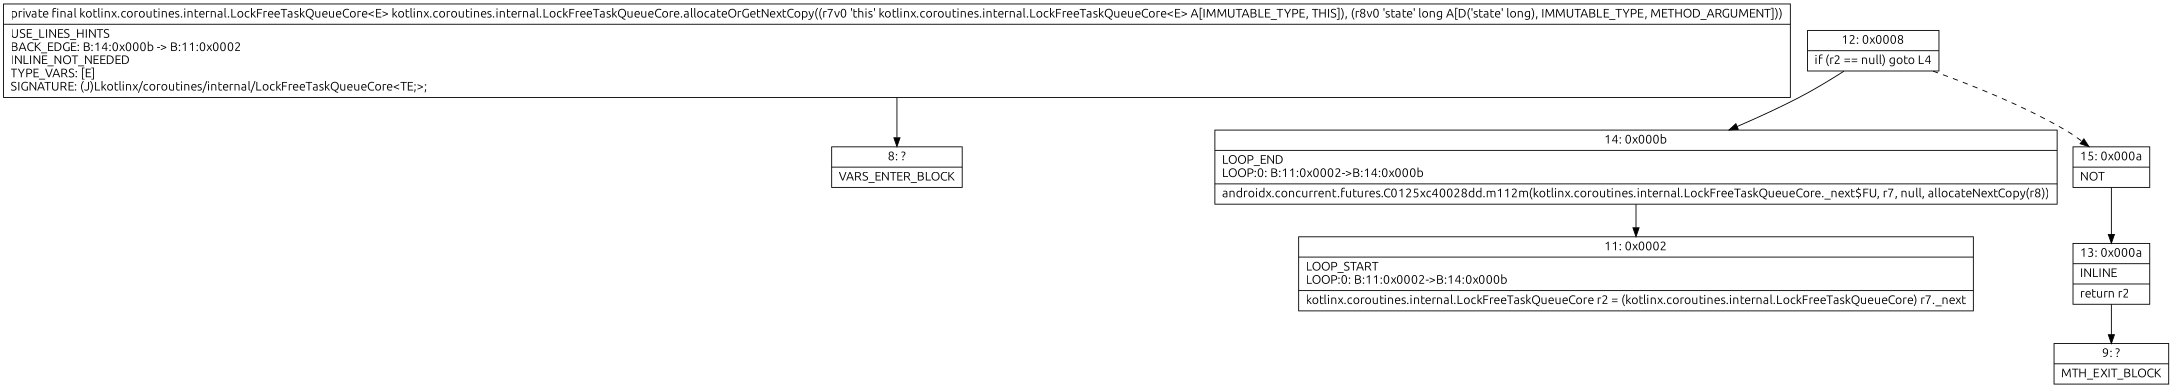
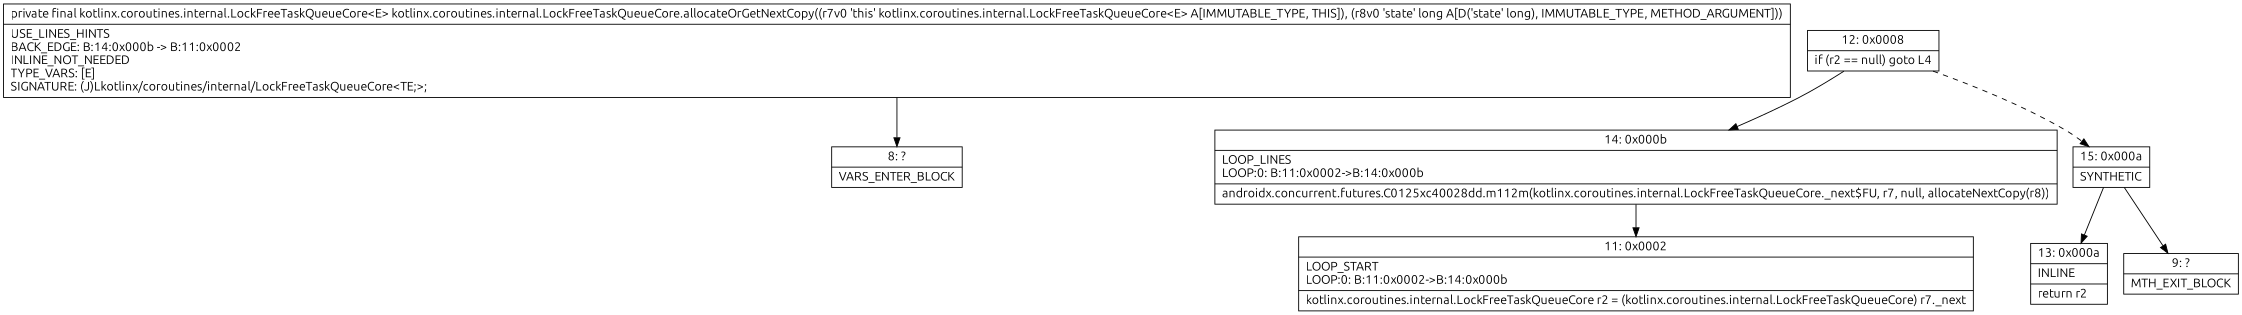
(1253, 160) -> (1257, 160)
(2092, 177) -> (2111, 177)
(2111, 319) -> (2144, 217)
